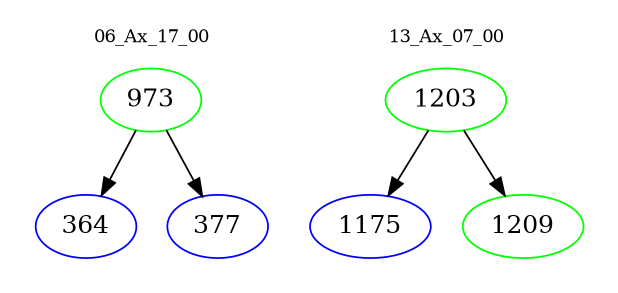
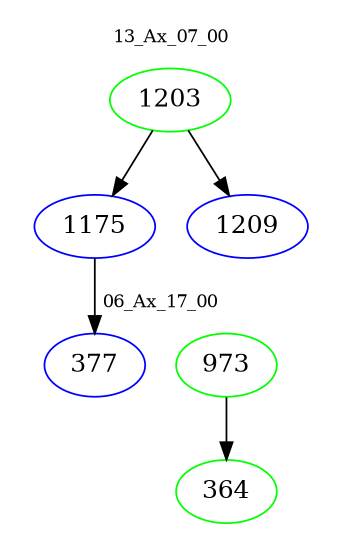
(180, 155) -> (95, 297)
(86, 226) -> (226, 492)
(523, 226) -> (248, 226)
